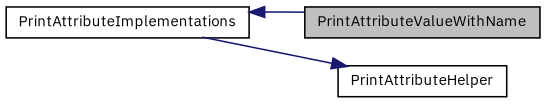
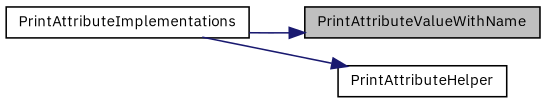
(285, 12) -> (269, 33)
